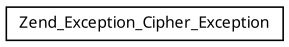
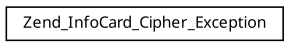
(145, 24) -> (145, 24)
